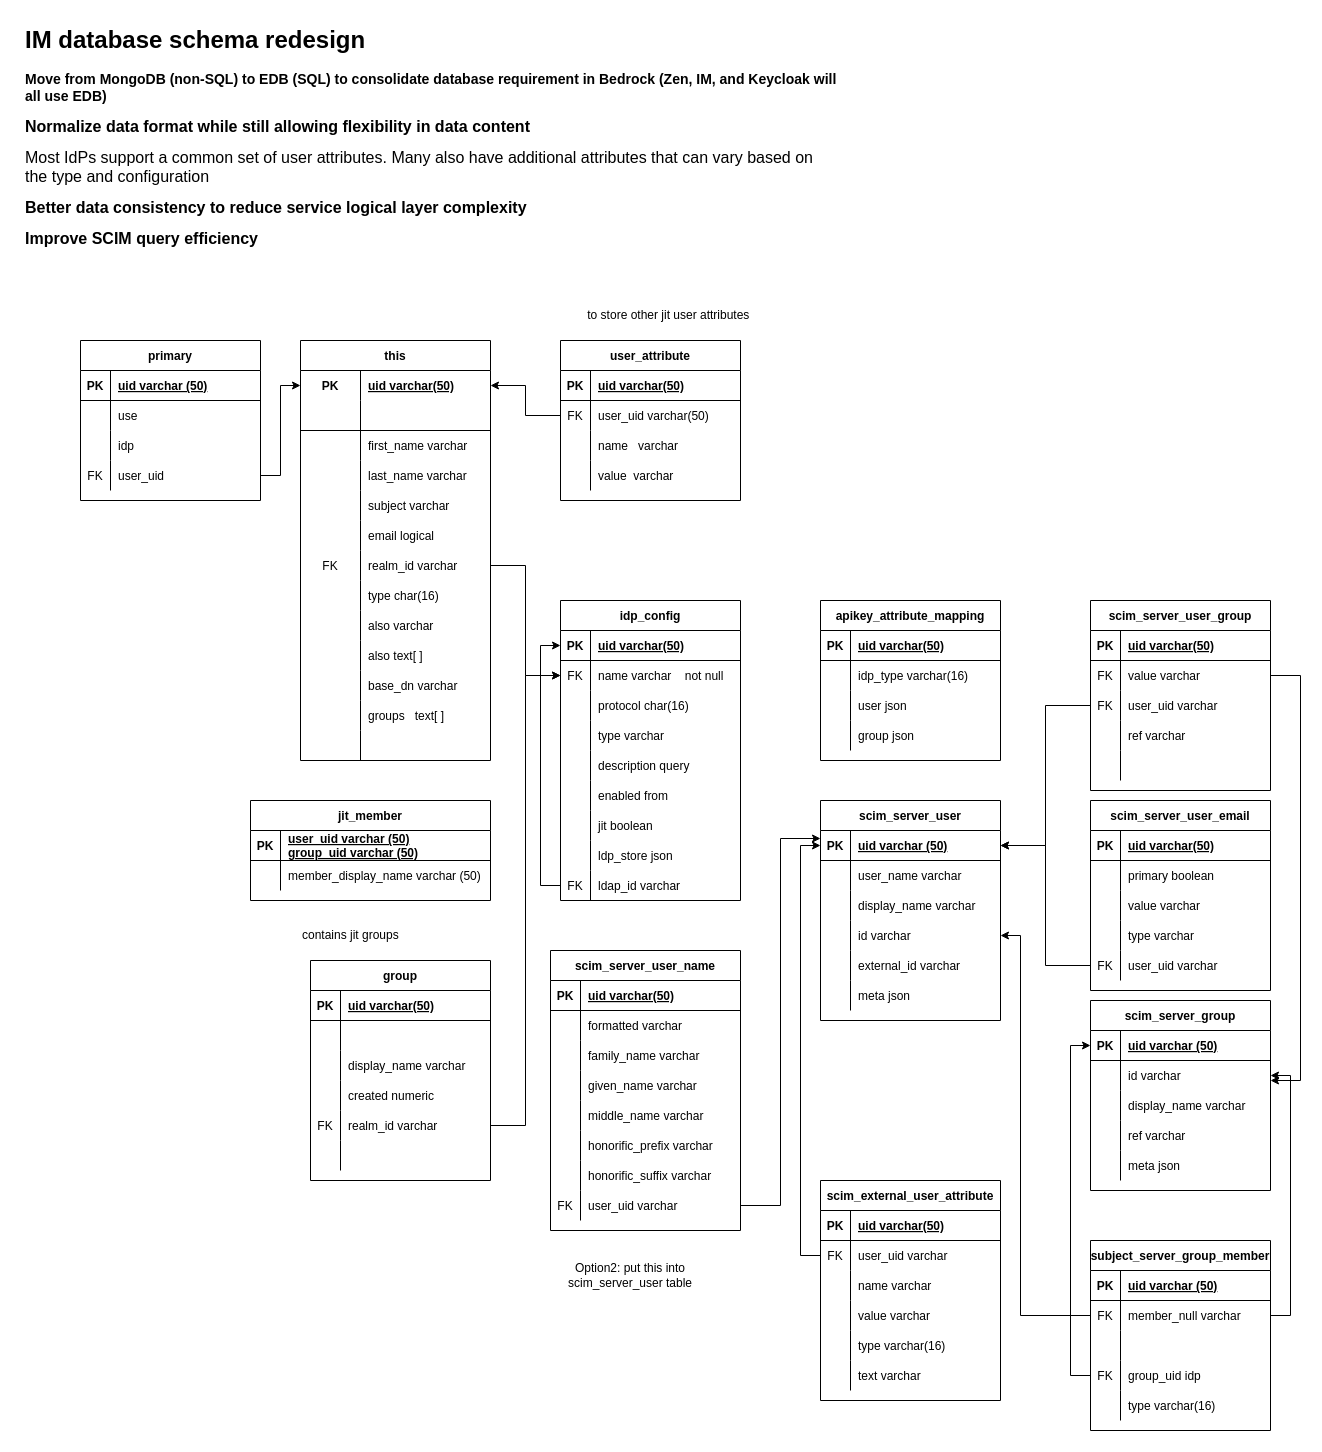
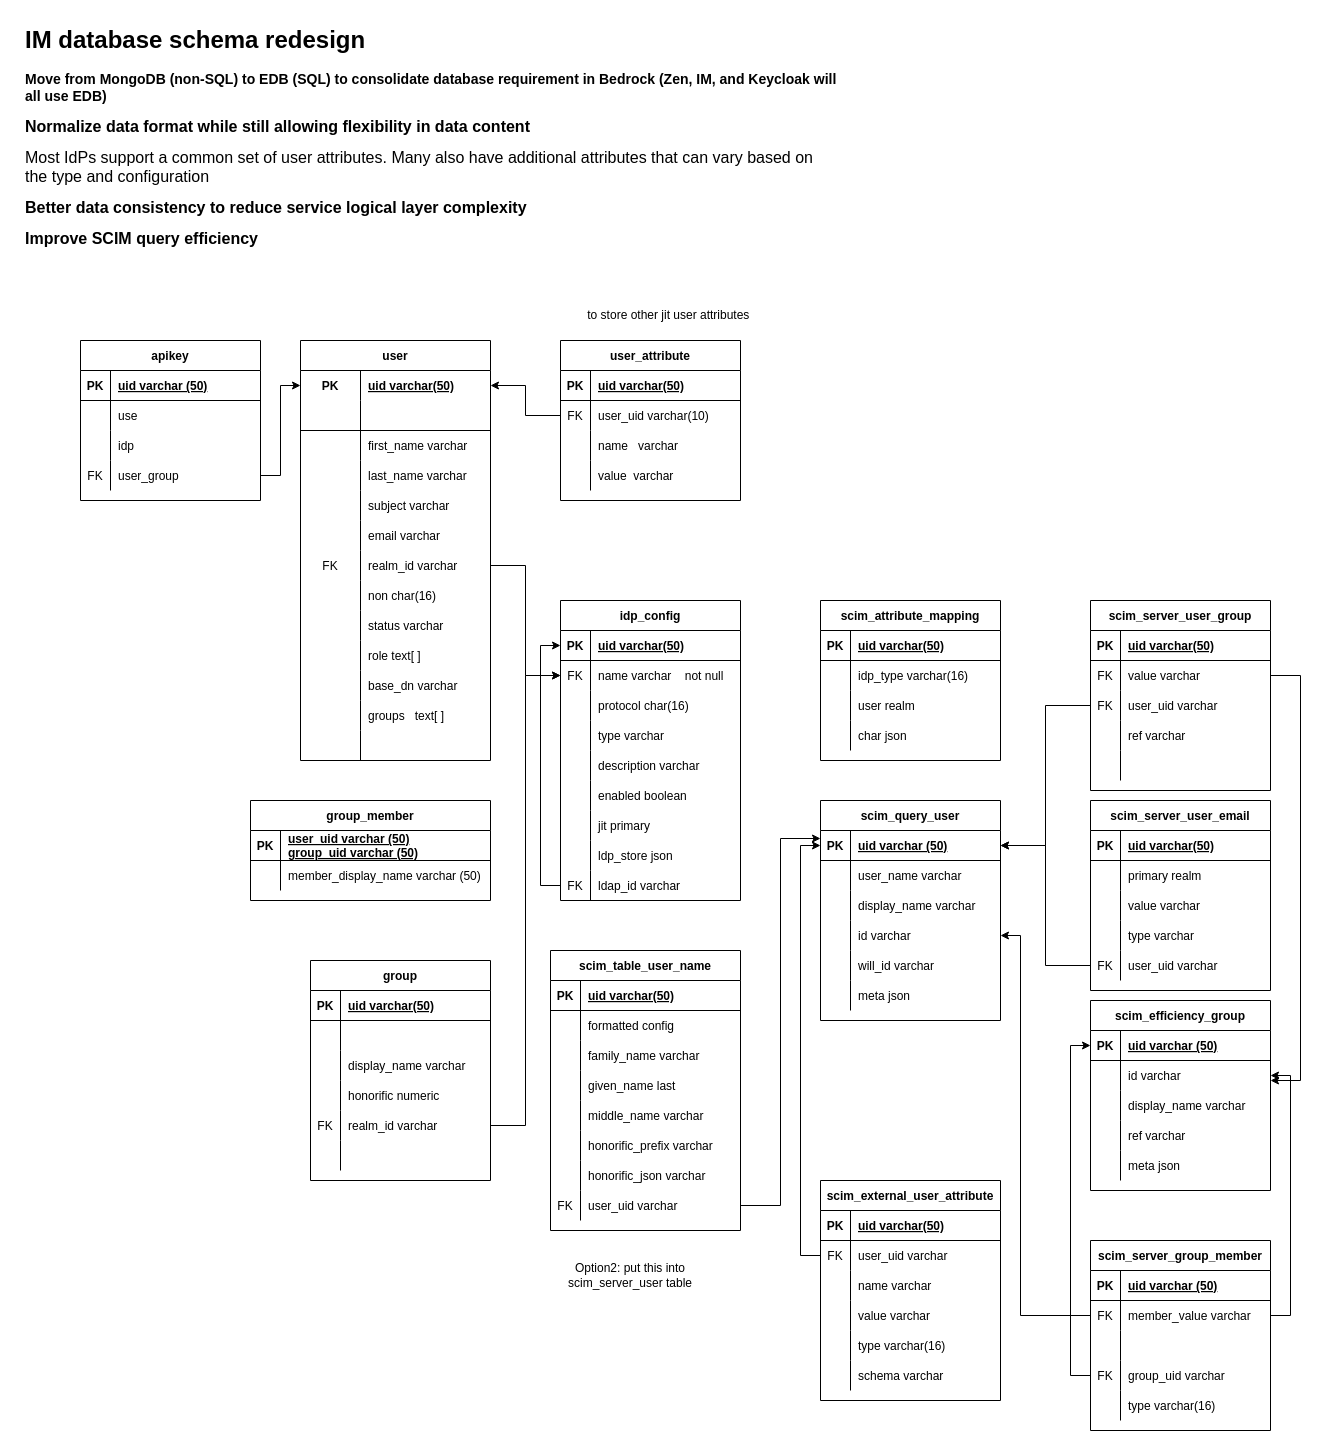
(170, 356) -> (170, 356)
(395, 356) -> (395, 356)
(662, 416) -> (662, 416)
(143, 476) -> (152, 476)
(402, 536) -> (407, 536)
(410, 596) -> (407, 596)
(910, 616) -> (910, 616)
(405, 626) -> (413, 626)
(404, 656) -> (404, 656)
(887, 706) -> (888, 706)
(890, 736) -> (887, 736)
(650, 766) -> (657, 766)
(635, 796) -> (644, 796)
(370, 816) -> (370, 816)
(910, 816) -> (910, 816)
(630, 826) -> (630, 826)
(1174, 876) -> (1167, 876)
(396, 936) -> none
(645, 966) -> (645, 966)
(917, 966) -> (901, 966)
(1180, 1016) -> (1180, 1016)
(644, 1026) -> (639, 1026)
(645, 1086) -> (634, 1086)
(395, 1096) -> (399, 1096)
(662, 1176) -> (657, 1176)
(1180, 1256) -> (1180, 1256)
(1187, 1316) -> (1192, 1316)
(897, 1376) -> (903, 1376)
(1167, 1376) -> (1182, 1376)
